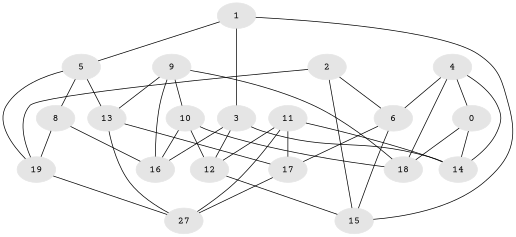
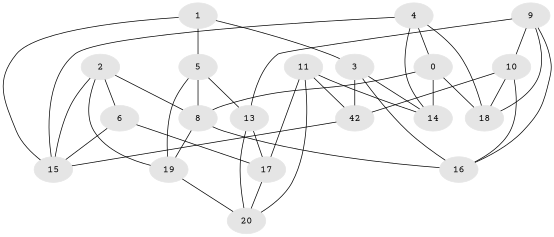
none -> (313, 89)
none -> (149, 93)
(423, 93) -> (179, 33)
(210, 170) -> (355, 118)
(184, 221) -> (246, 221)
